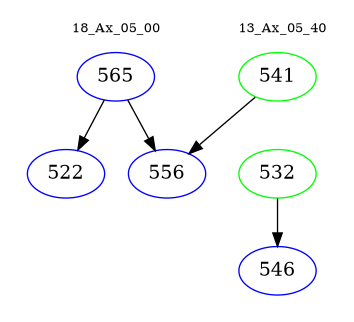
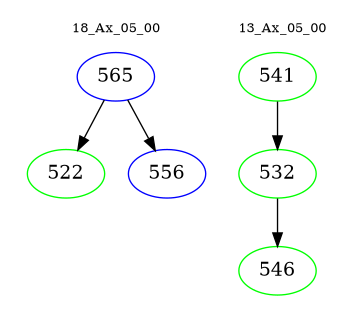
(283, 29) -> (283, 29)
(237, 113) -> (278, 119)
(66, 174) -> (66, 174)
(278, 271) -> (278, 271)
